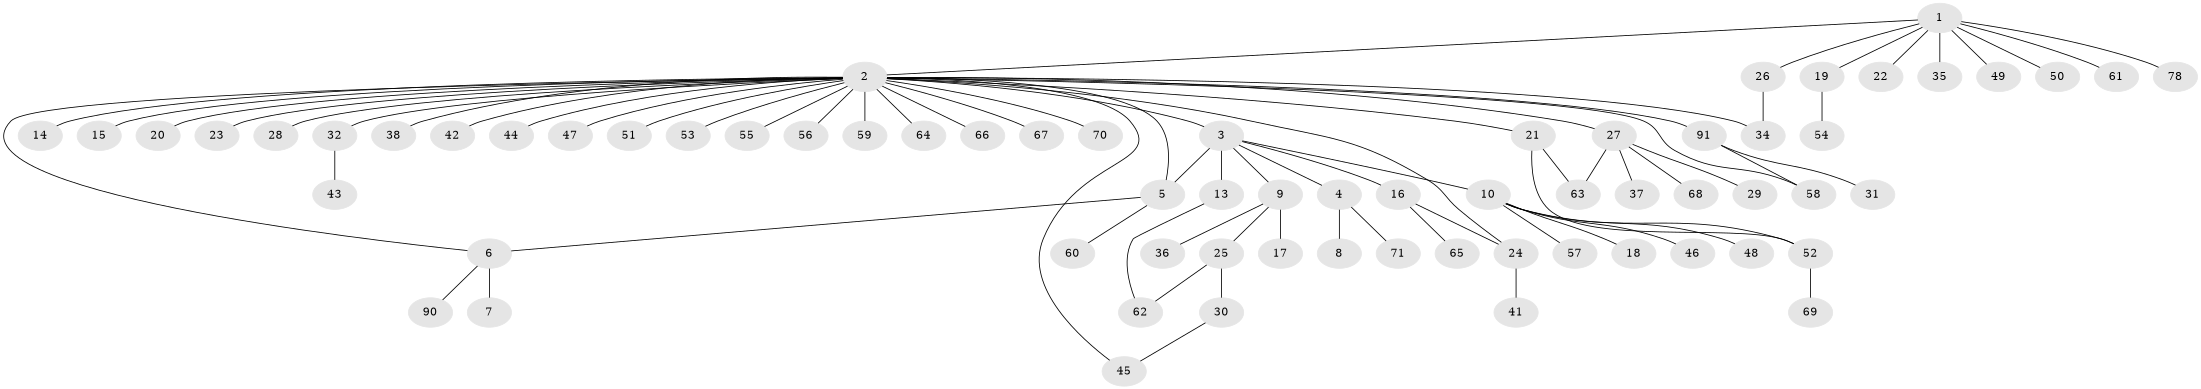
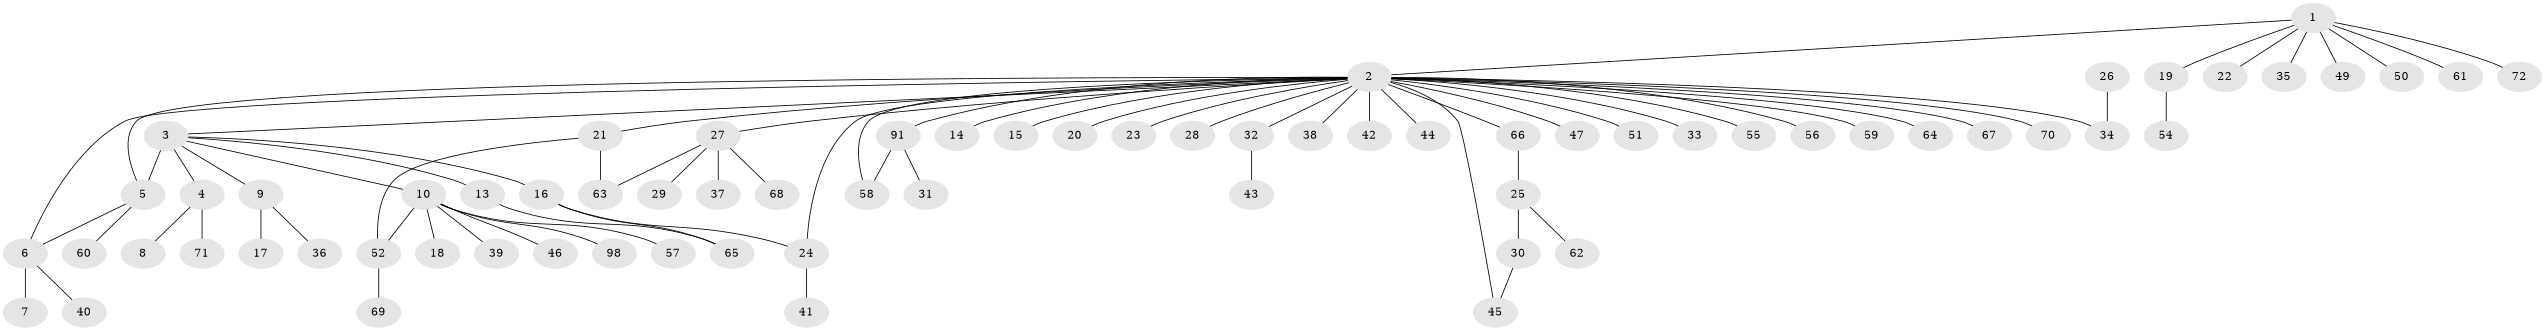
(1849, 43) -> none
(2175, 77) -> (2520, 77)
(688, 136) -> (1695, 136)
(1251, 224) -> (1518, 165)
(1141, 234) -> (602, 224)
none -> (497, 254)
(1752, 254) -> (614, 254)
(431, 312) -> (84, 312)
